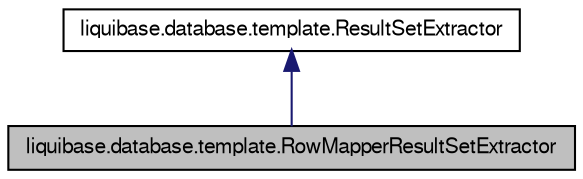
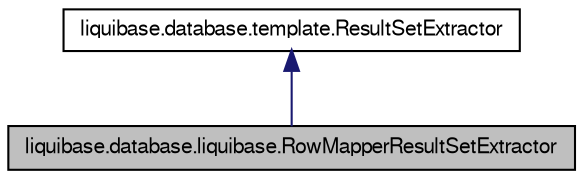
(292, 148) -> (292, 148)
